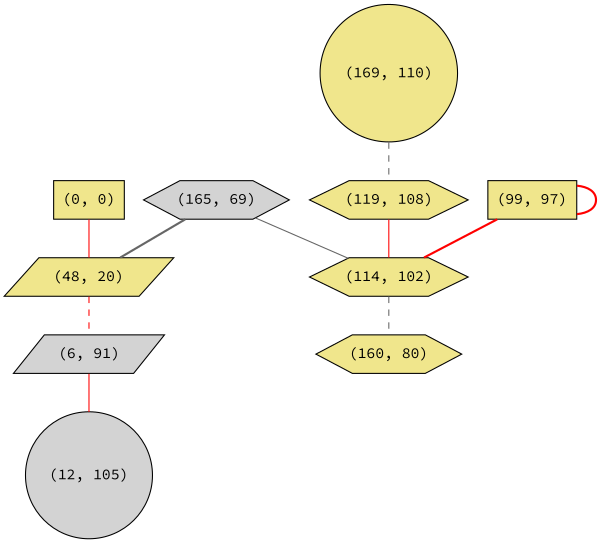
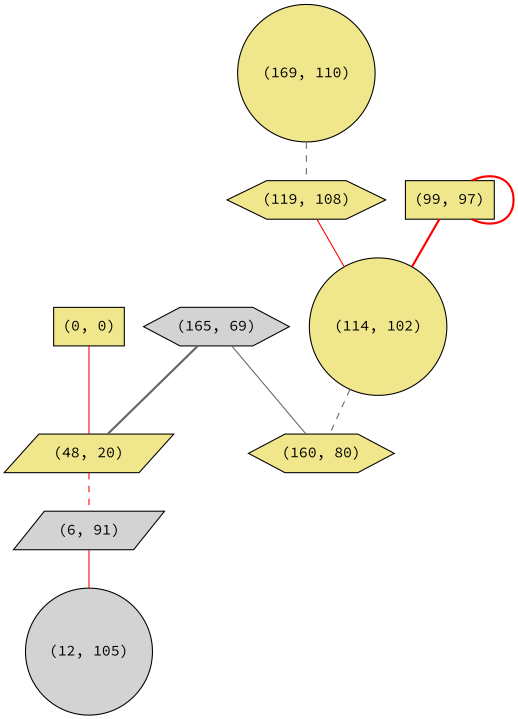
(302, 238) -> (269, 390)
(389, 277) -> (378, 327)
